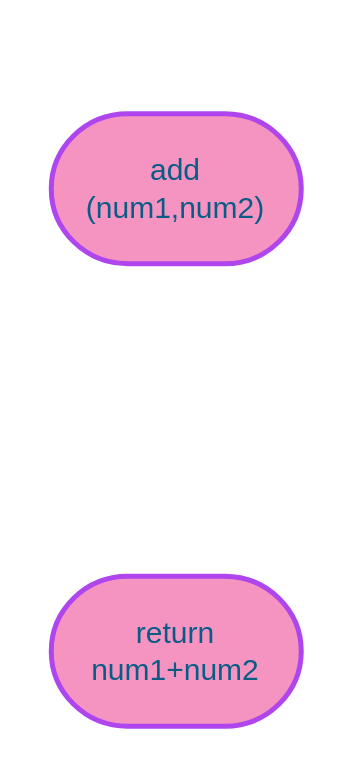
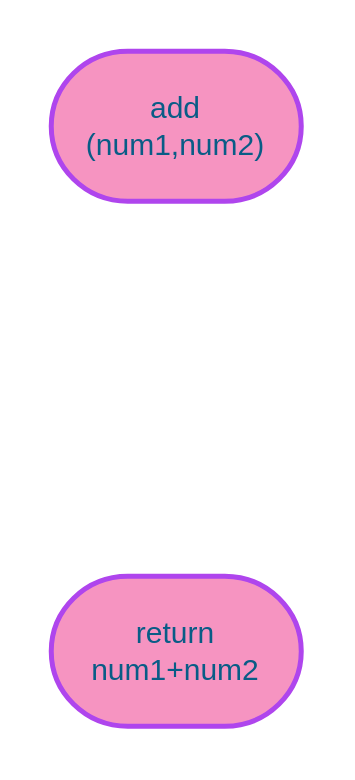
(176, 189) -> (176, 126)
